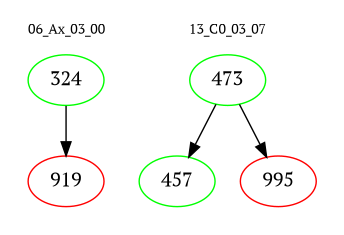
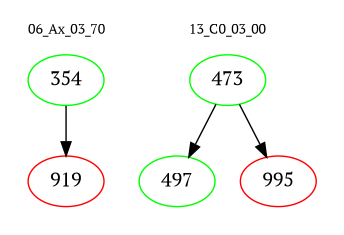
(67, 30) -> (67, 30)
(228, 30) -> (228, 30)
(66, 80) -> (66, 80)
(177, 181) -> (177, 181)
